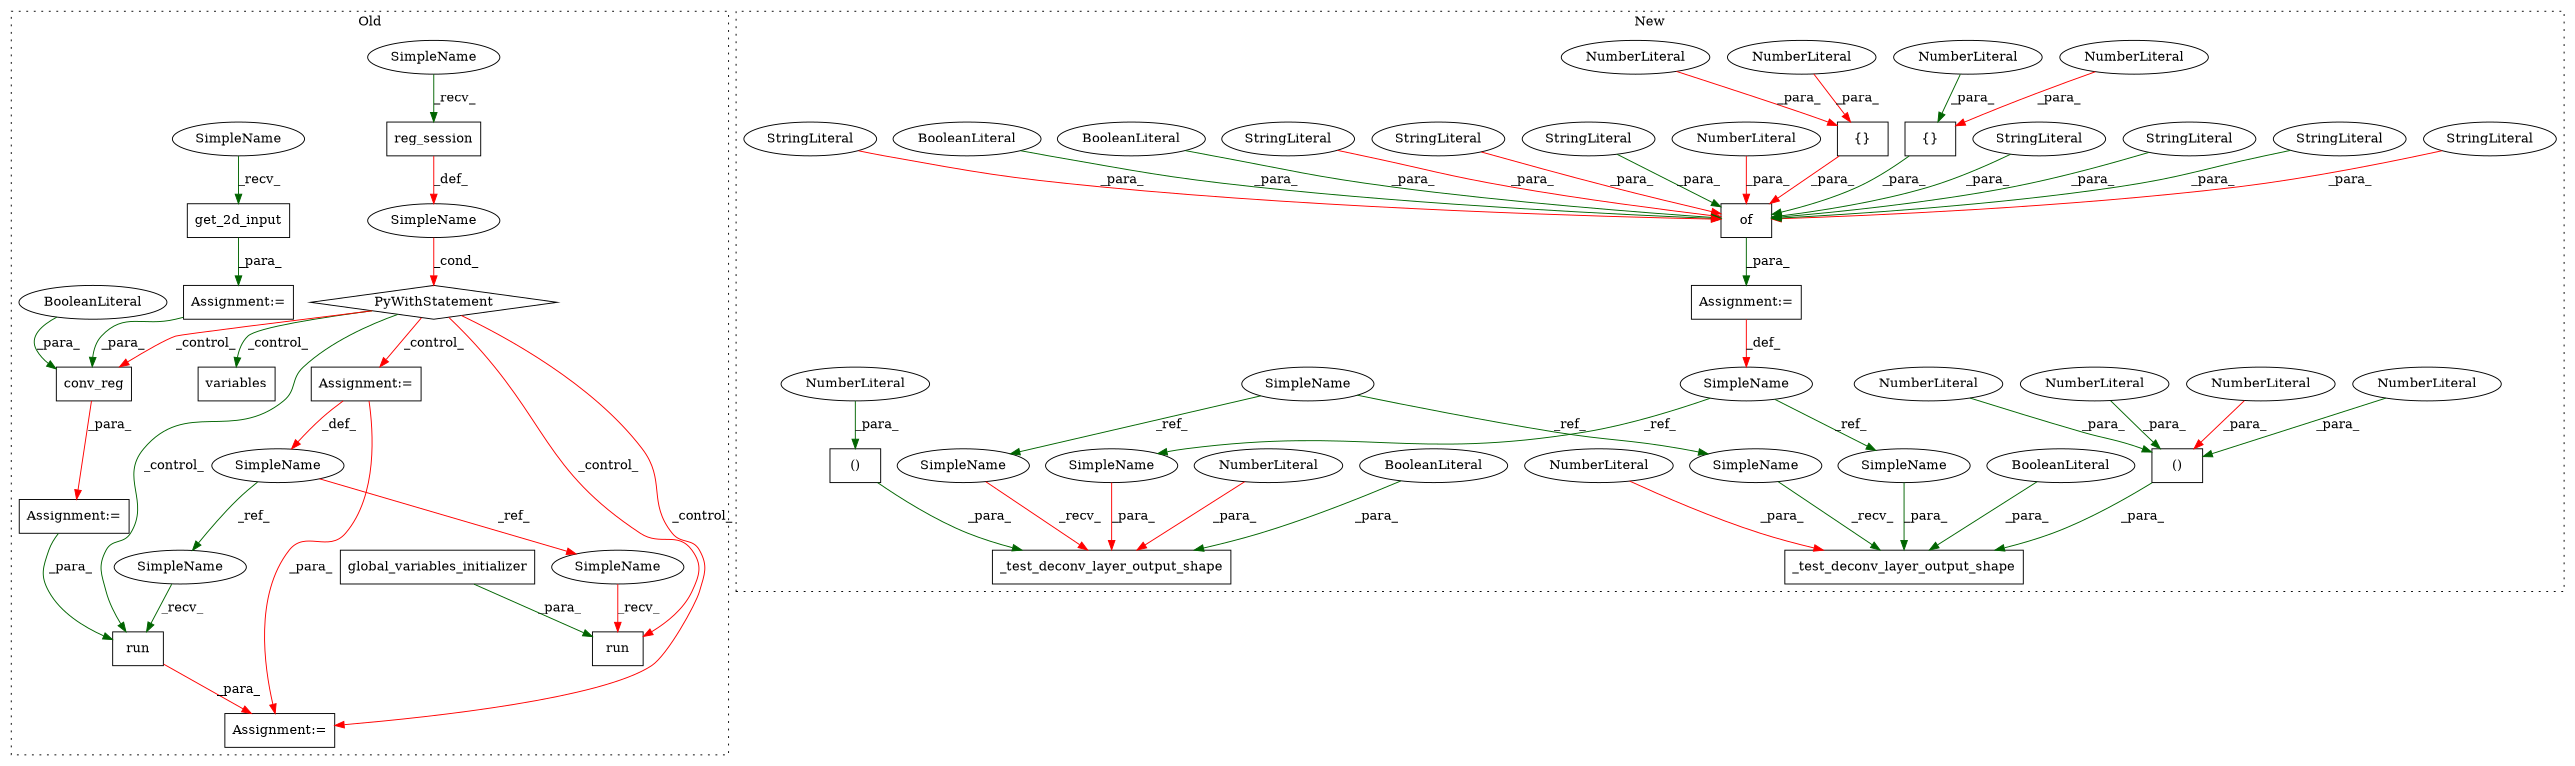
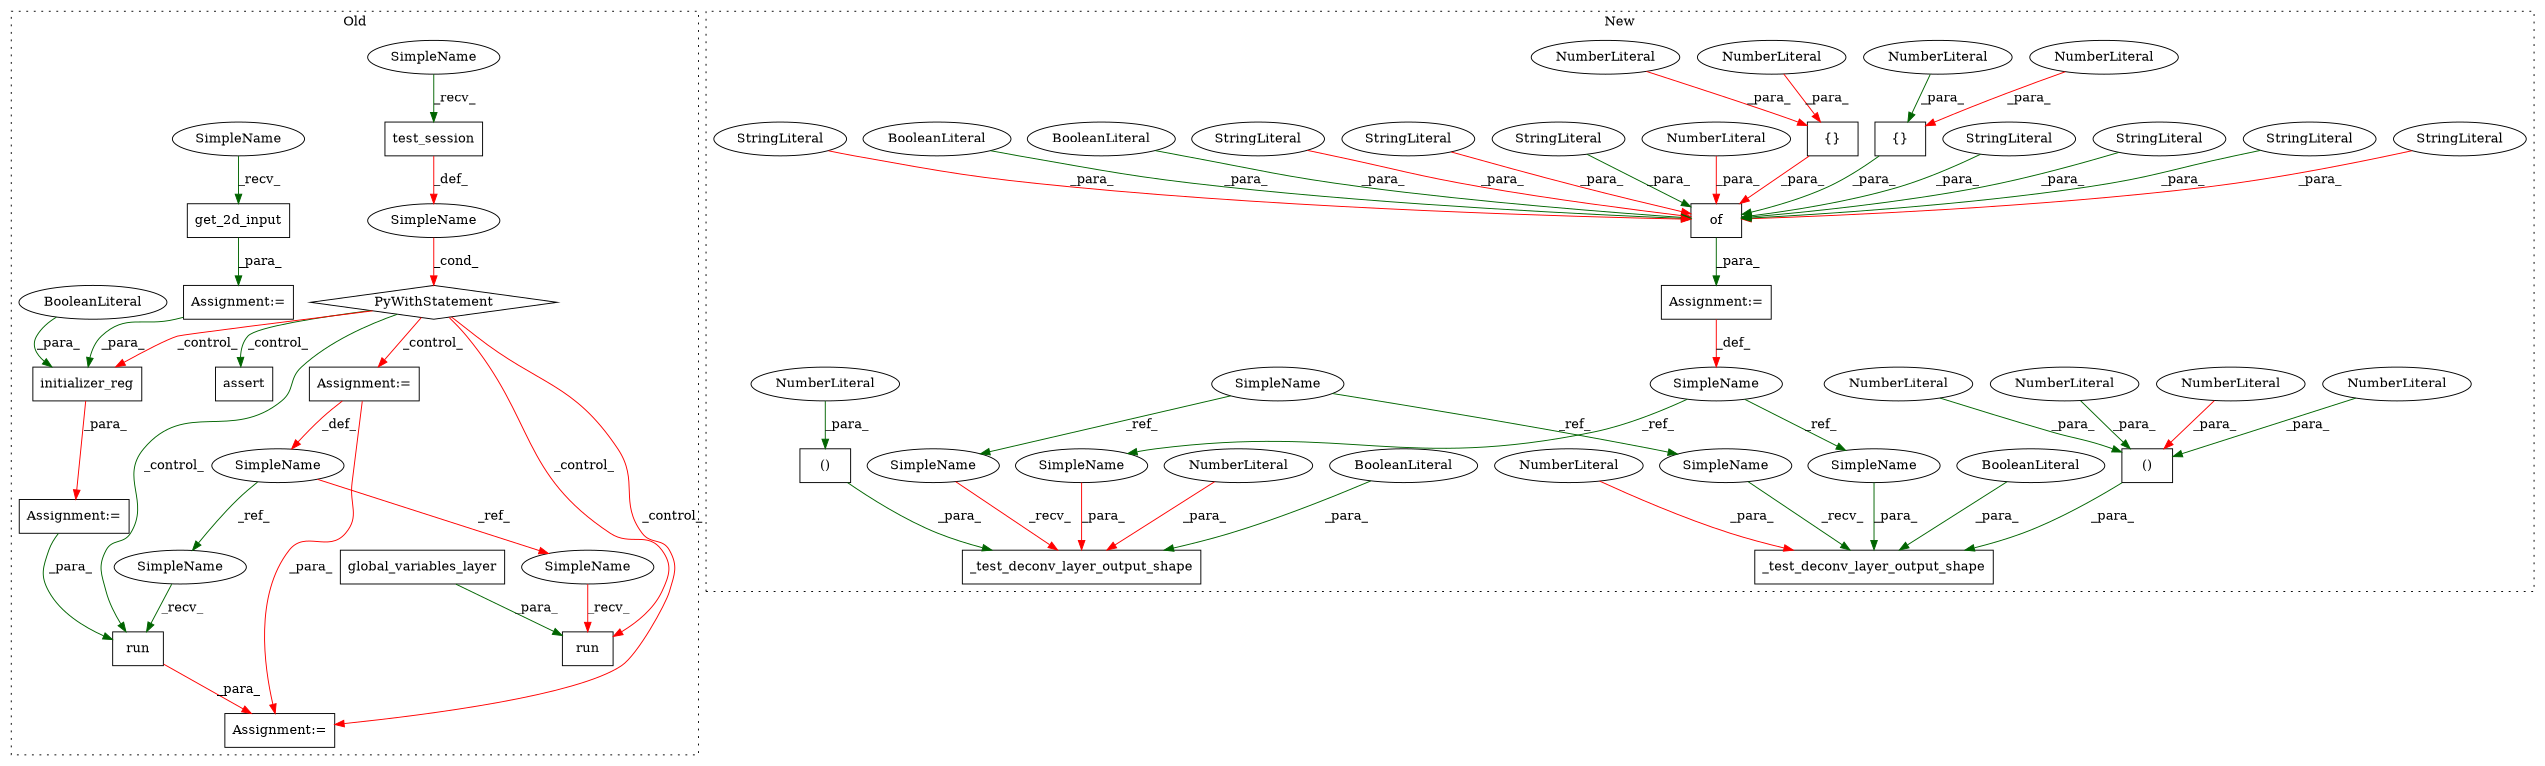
(434, 139) -> (434, 139)
(94, 384) -> (87, 384)
(237, 384) -> (244, 384)
(438, 567) -> (422, 567)
